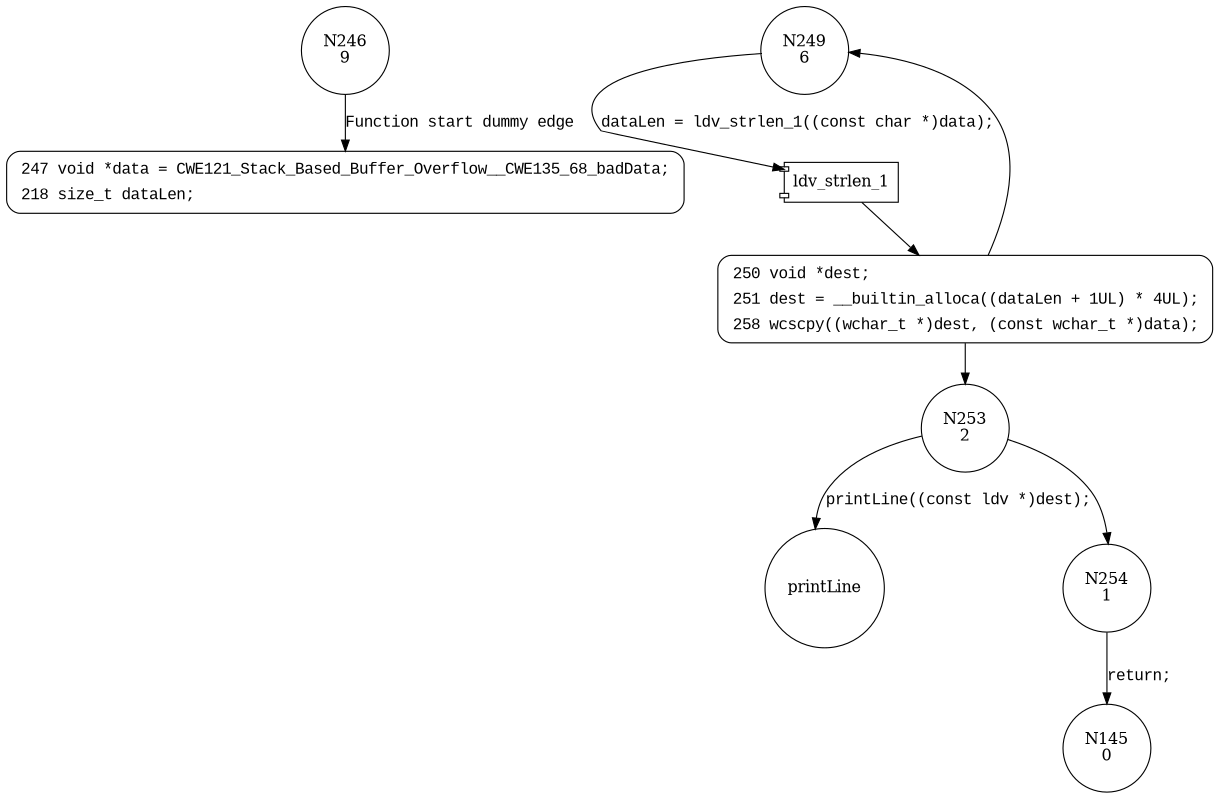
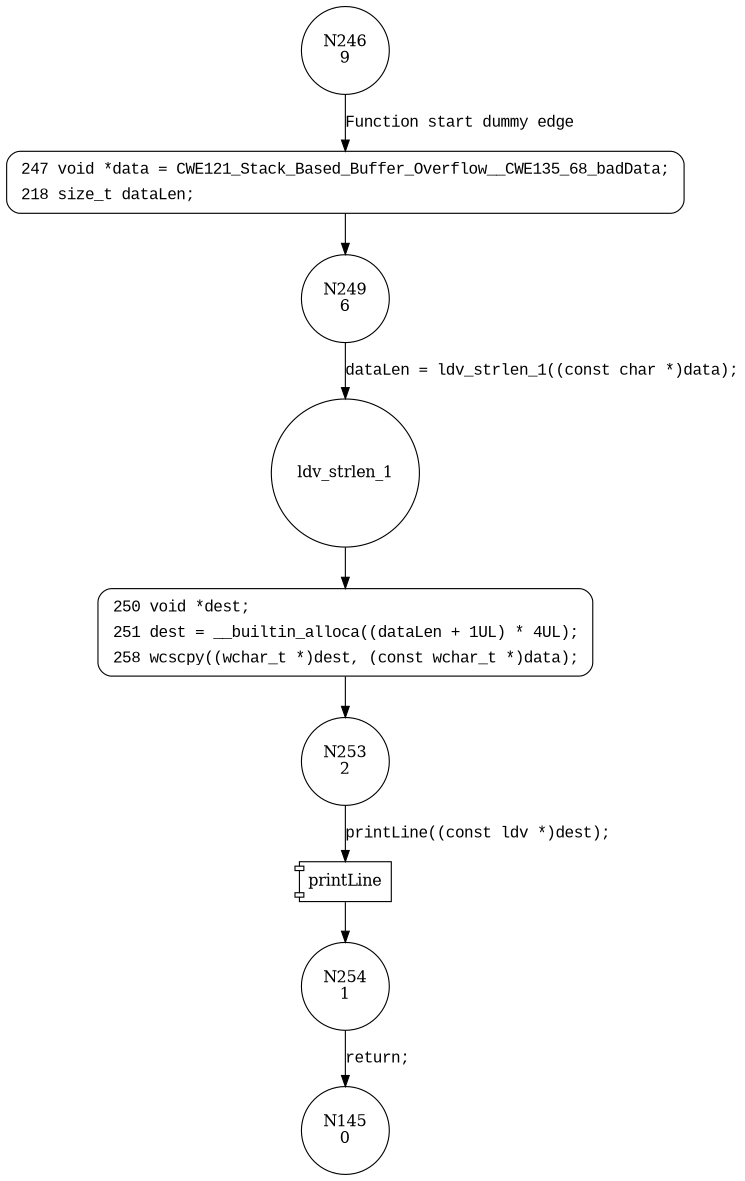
(993, 113) -> (345, 228)
(841, 182) -> (345, 473)
(1072, 472) -> (345, 917)
(825, 588) -> (345, 882)
